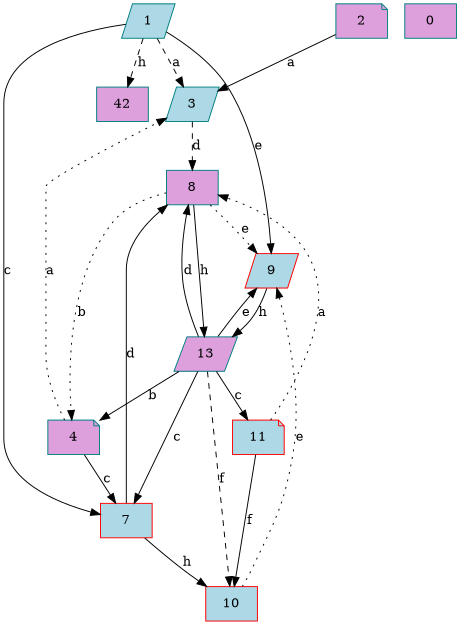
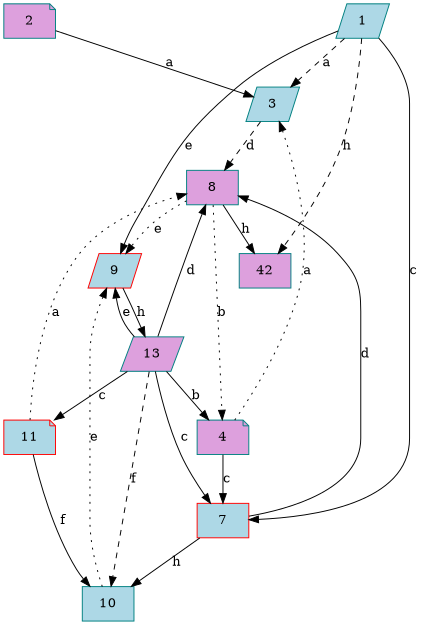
(431, 21) -> none
(199, 266) -> (236, 225)
(232, 604) -> (108, 604)
